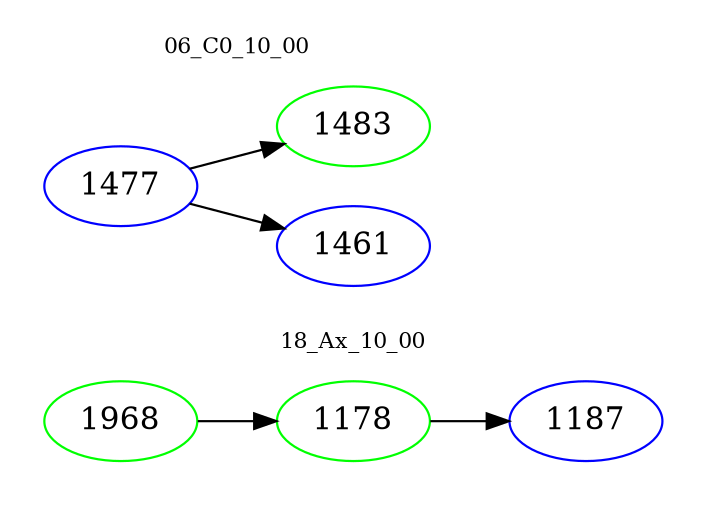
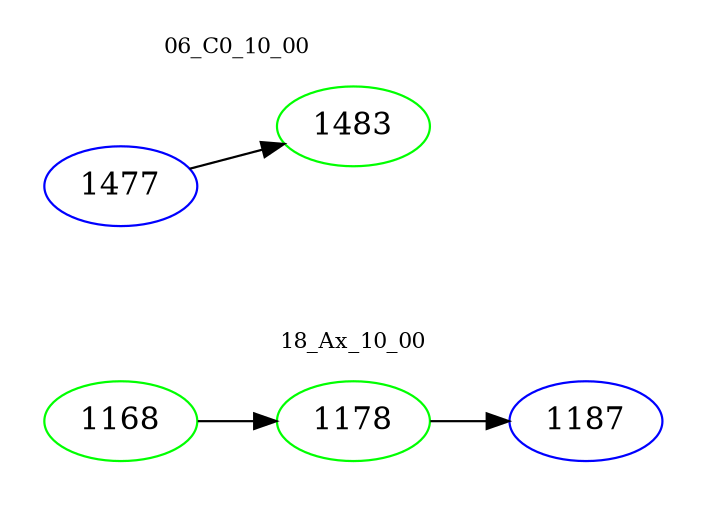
(353, 246) -> none
(121, 421) -> (121, 421)
